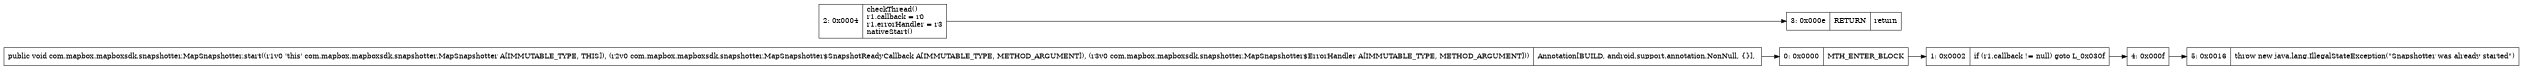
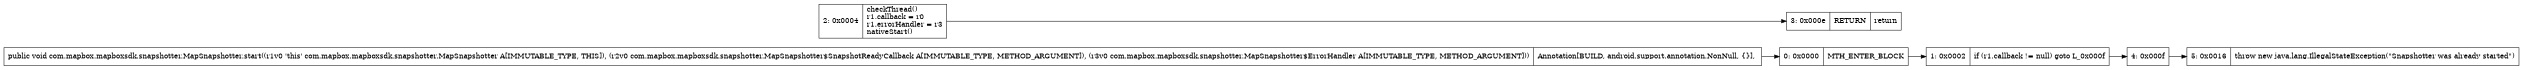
(2040, 56) -> (2040, 56)
